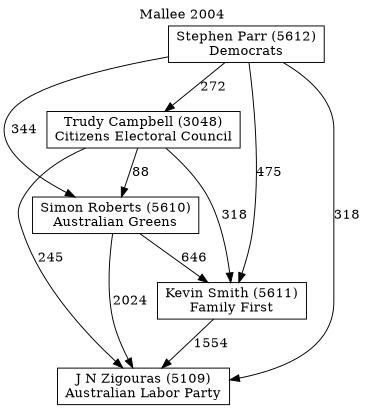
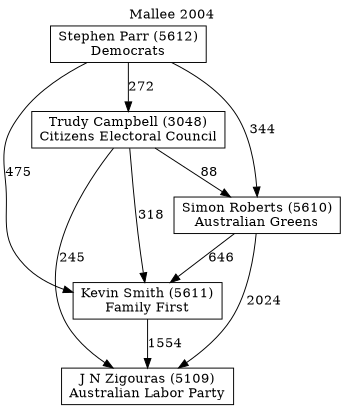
(334, 238) -> none
